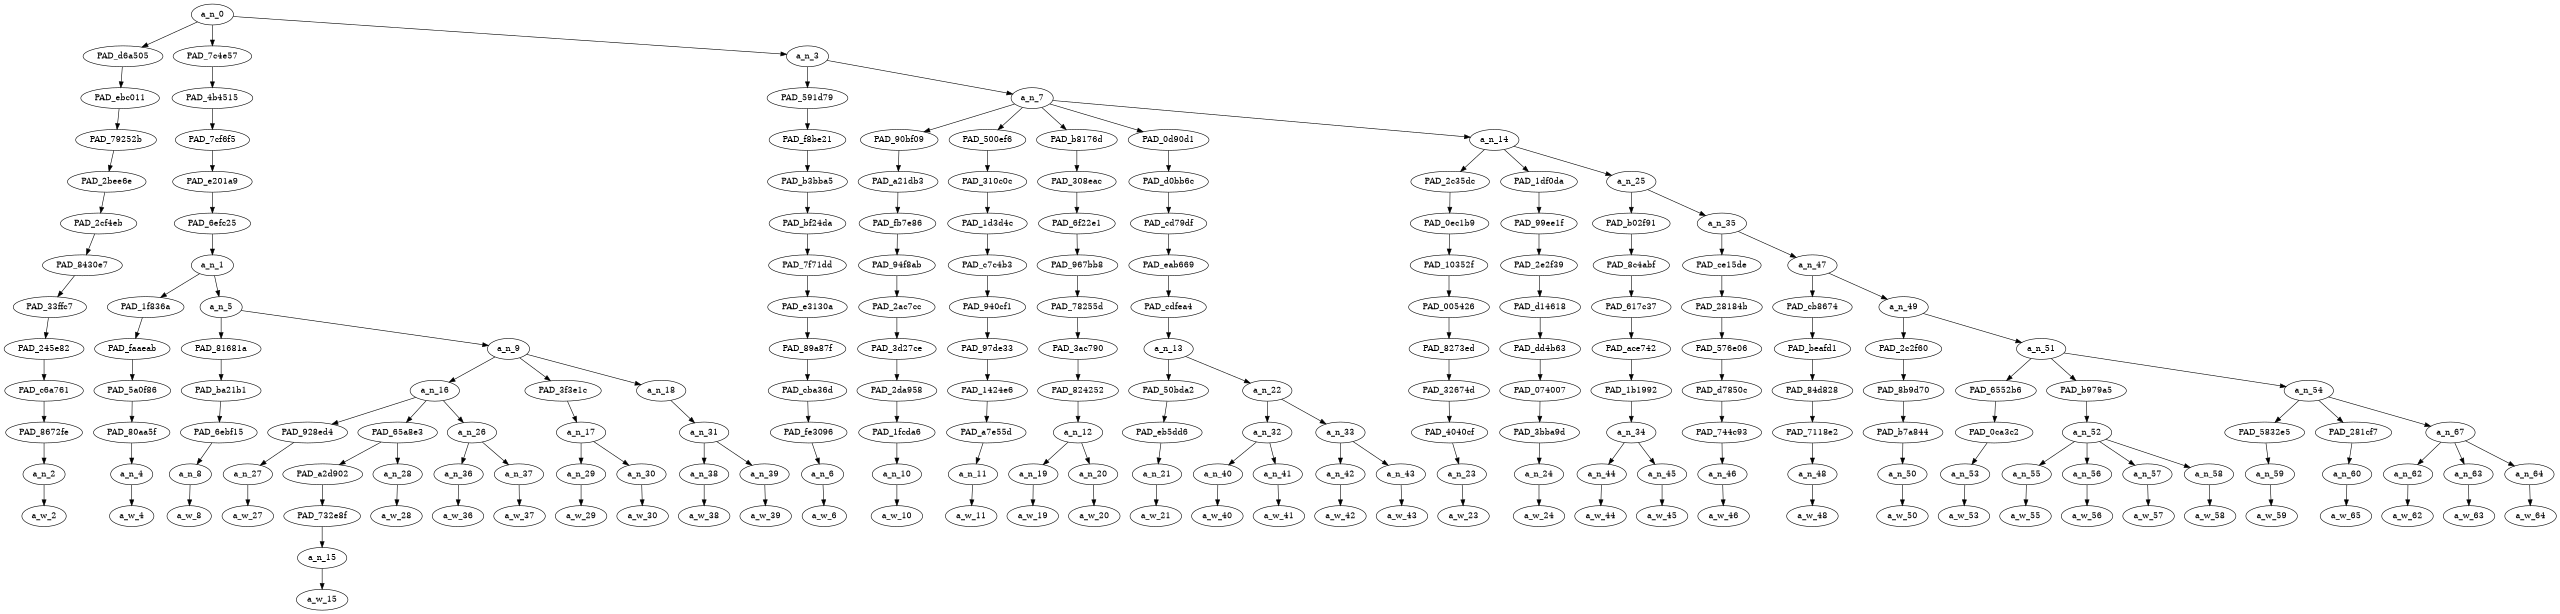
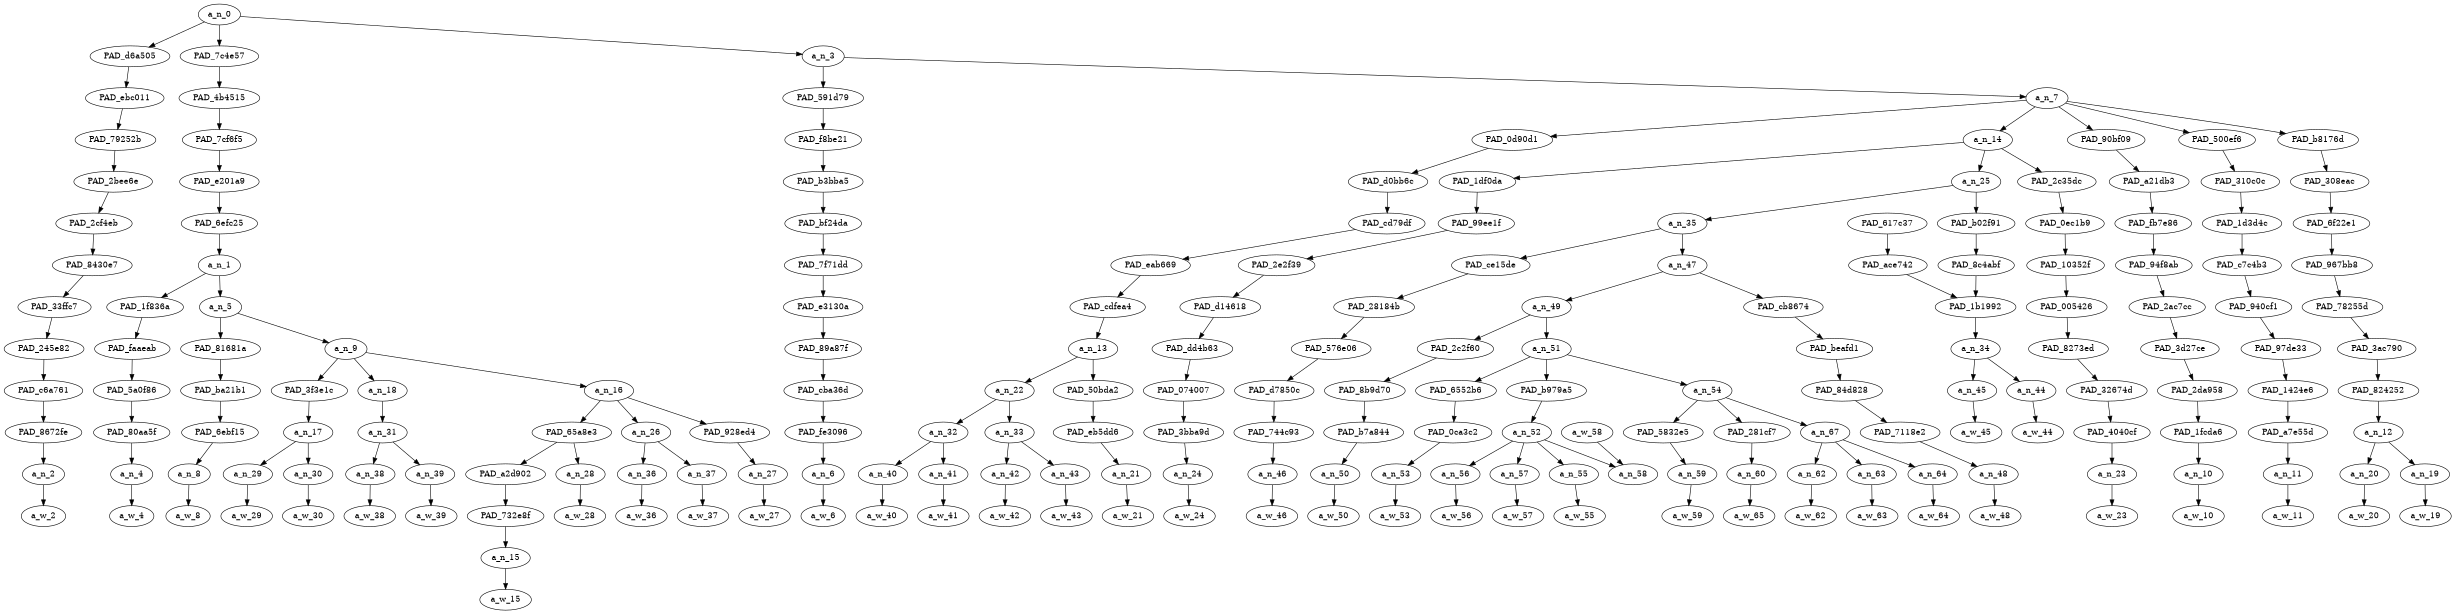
(1631, 283) -> (1976, 283)
(2209, 492) -> (1608, 451)
